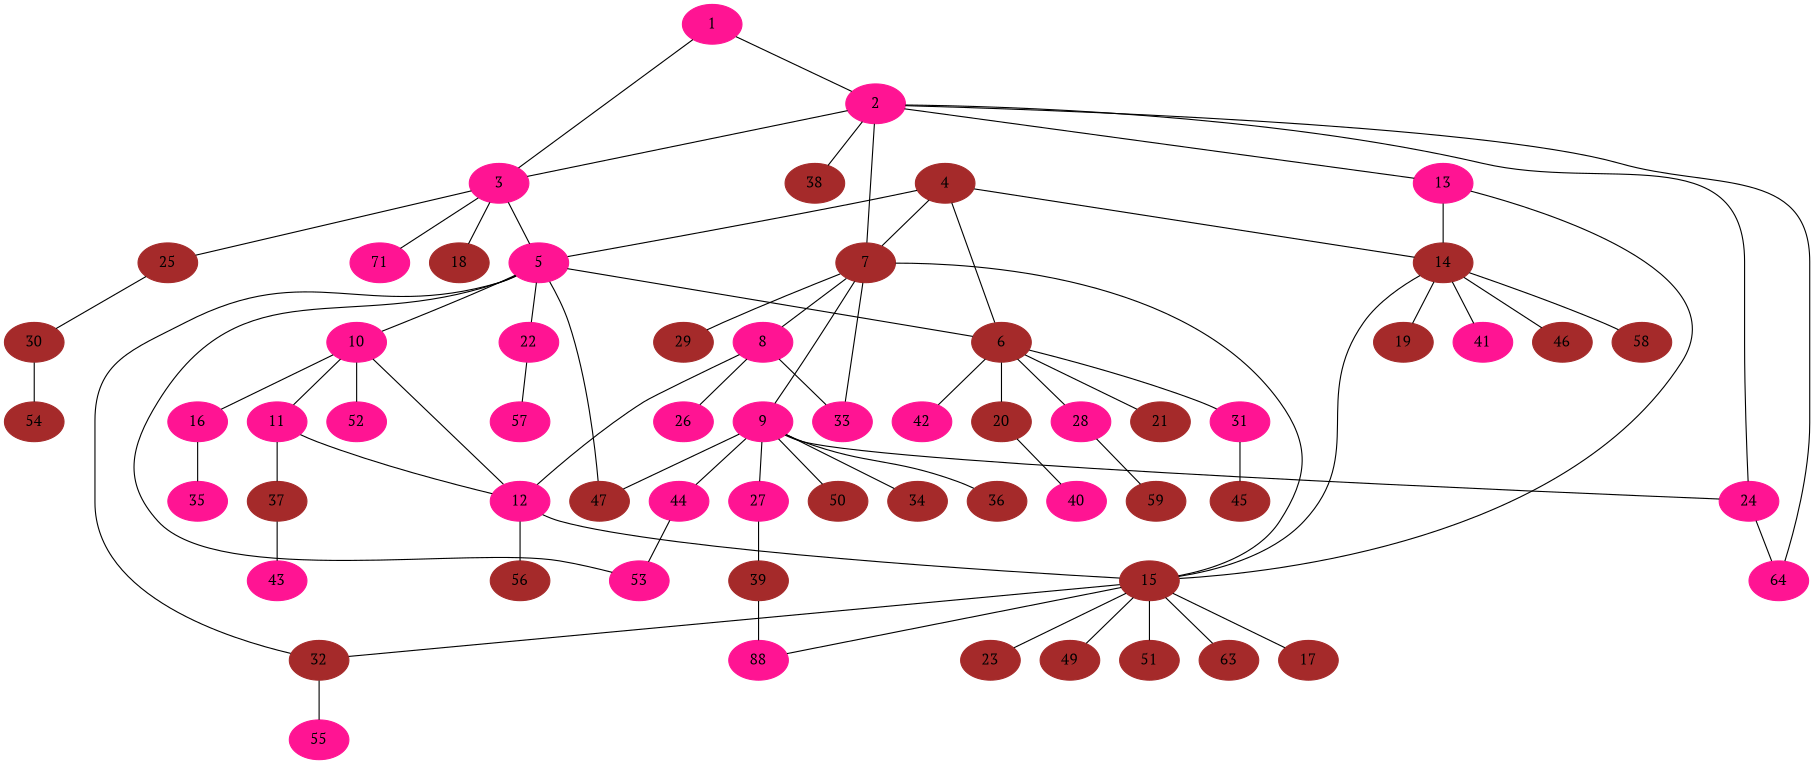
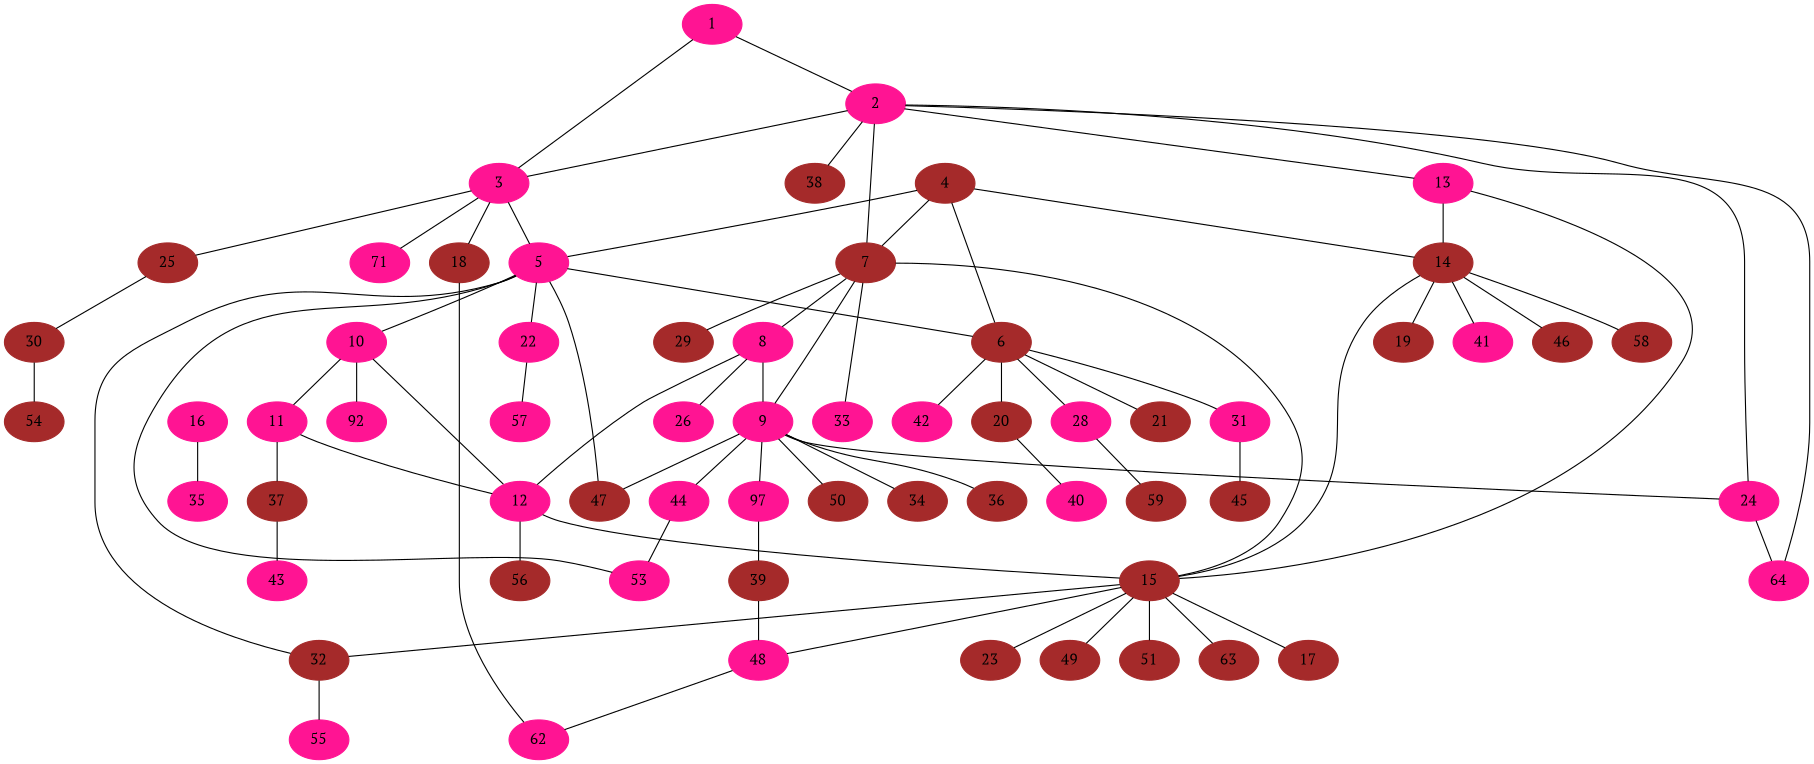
(277, 382) -> none
(803, 382) -> (763, 382)
(357, 422) -> (357, 422)
(759, 501) -> (759, 501)
(759, 660) -> (759, 660)
none -> (539, 740)
